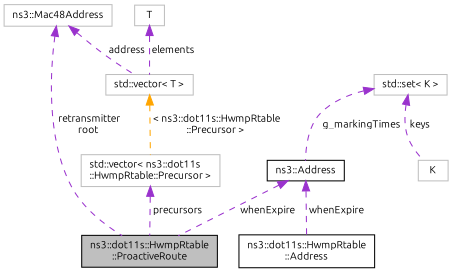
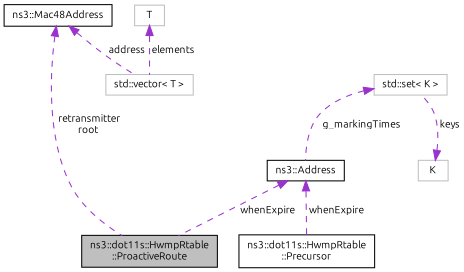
(58, 15) -> (58, 15)
(407, 135) -> (436, 120)
(151, 171) -> none
(307, 251) -> (307, 251)
